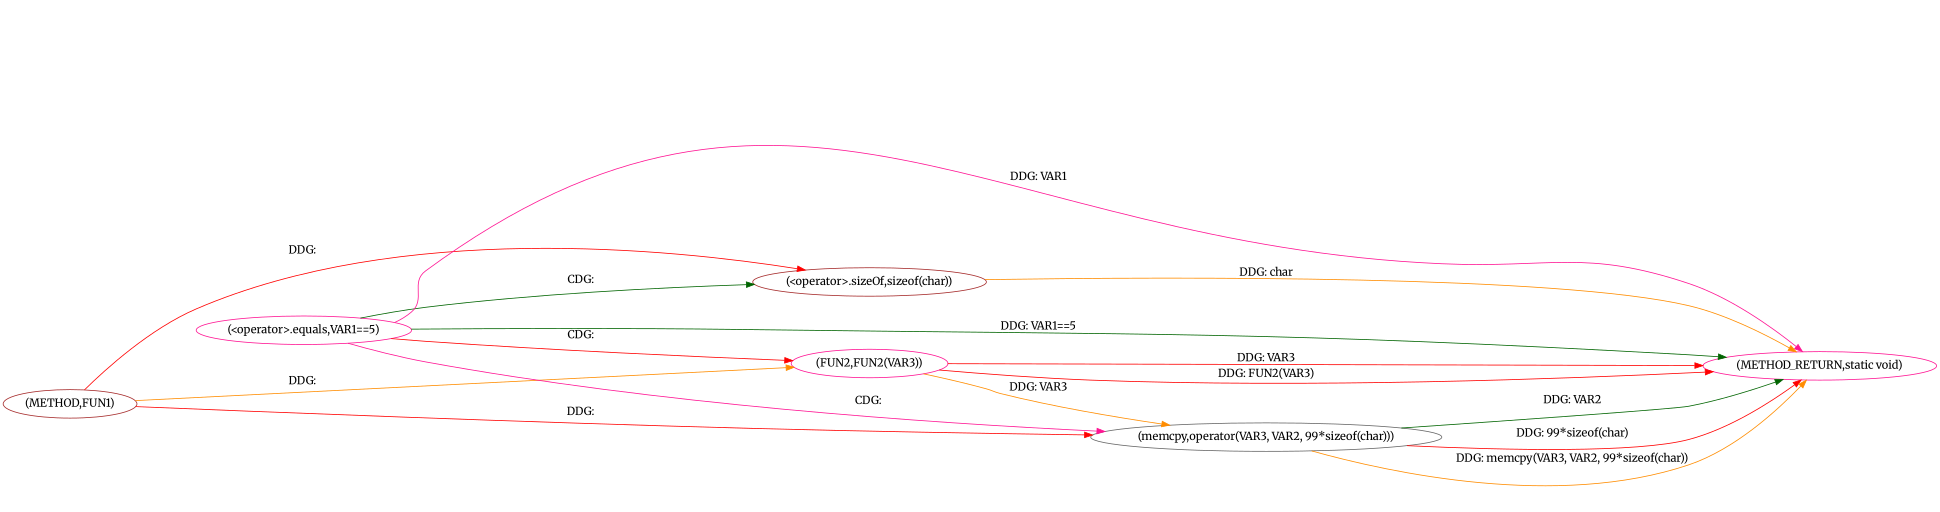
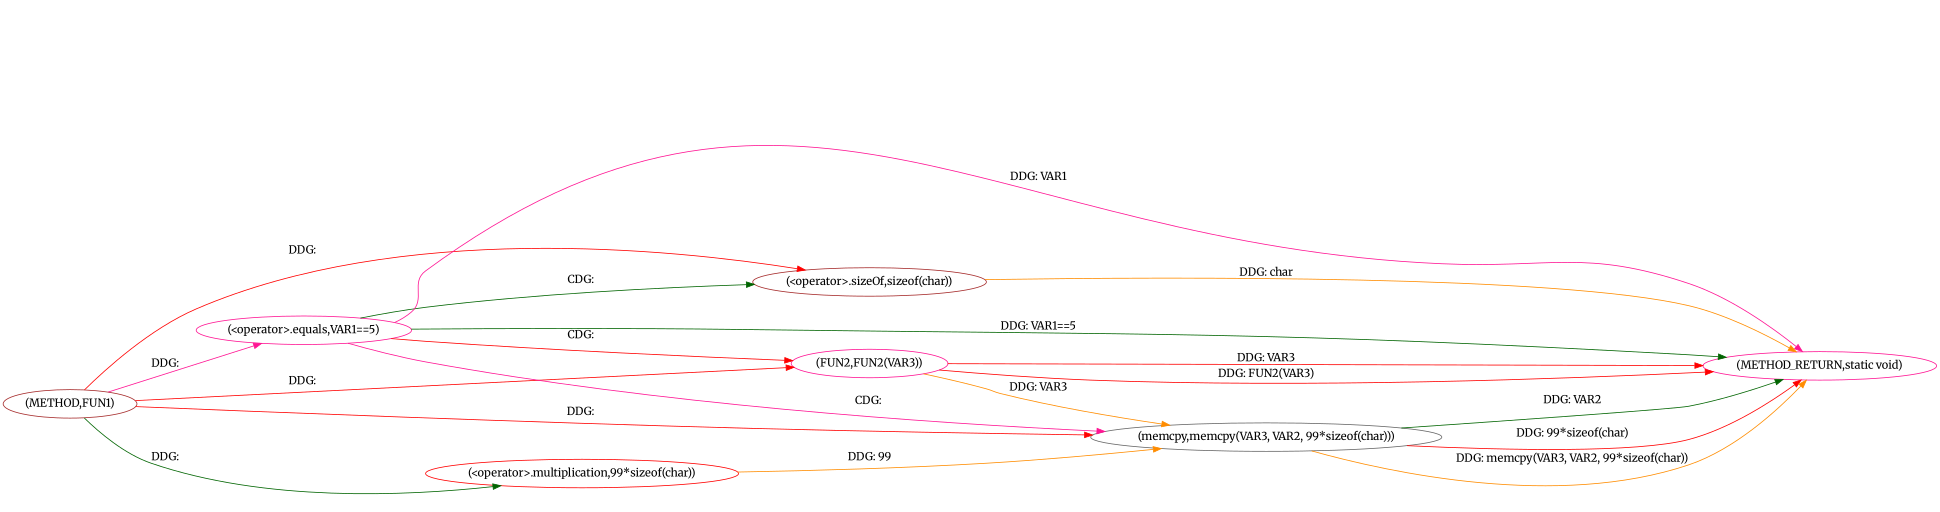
none -> (181, 369)
(461, 384) -> (461, 384)
(1266, 437) -> (1266, 437)
none -> (582, 474)
